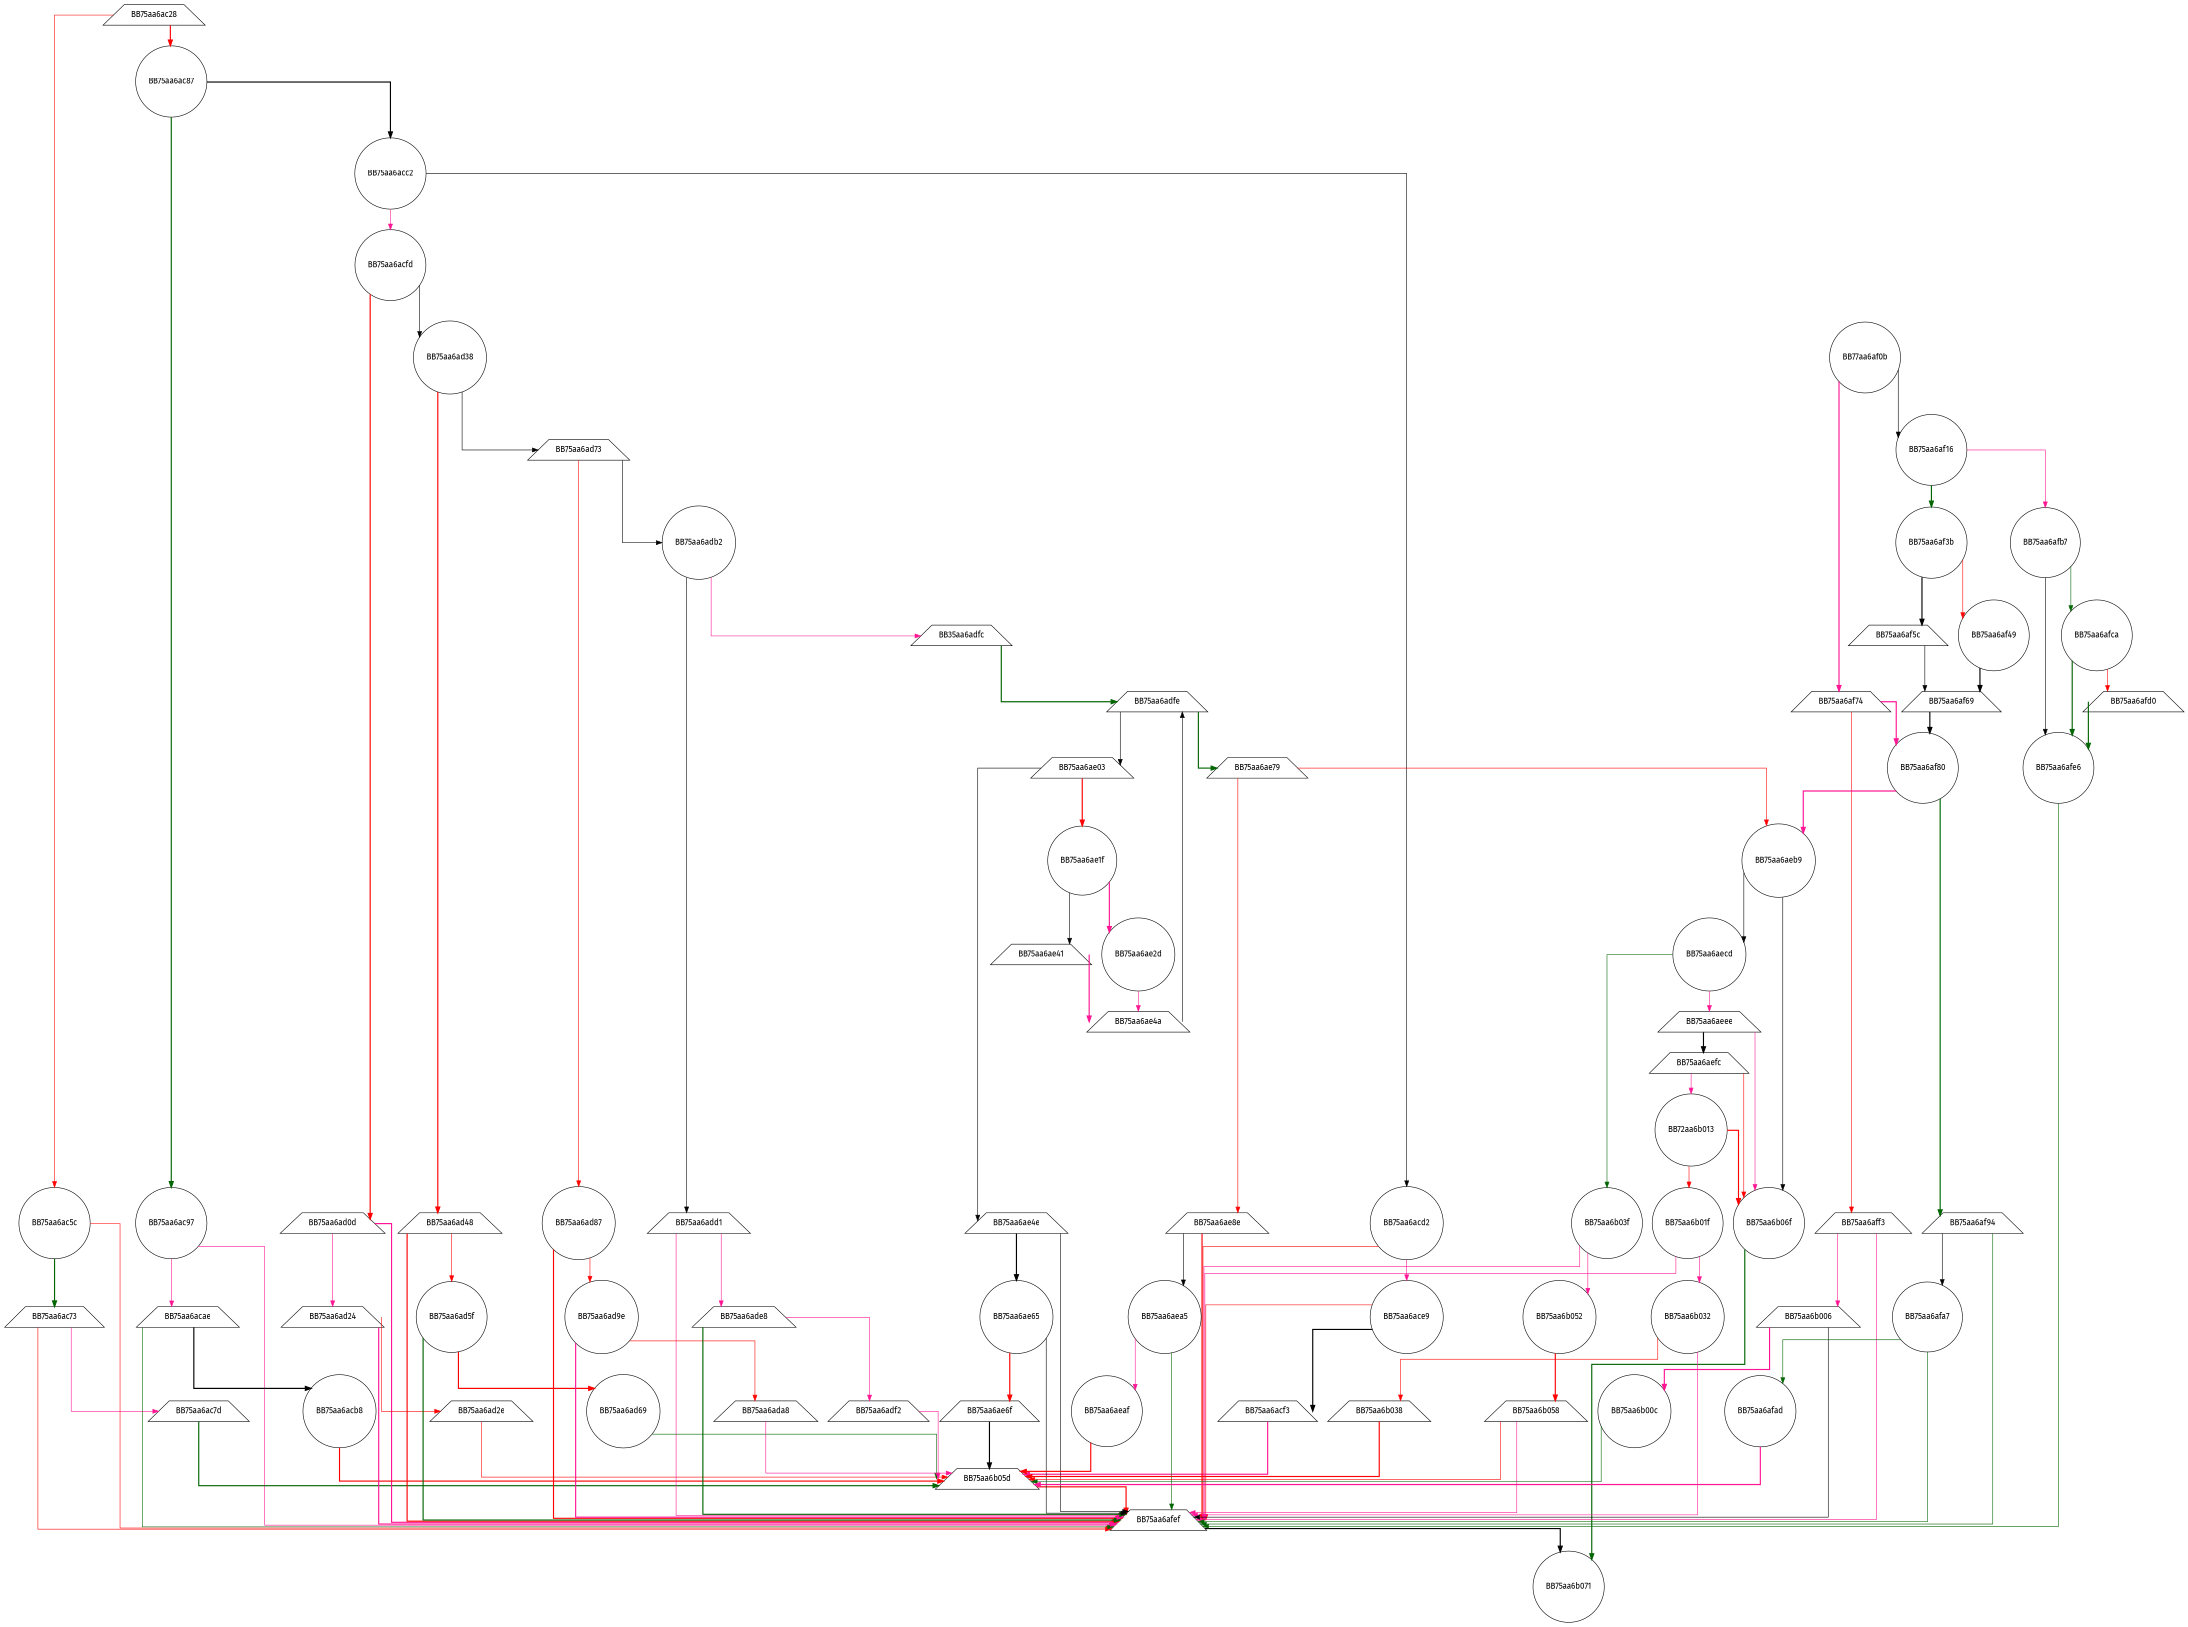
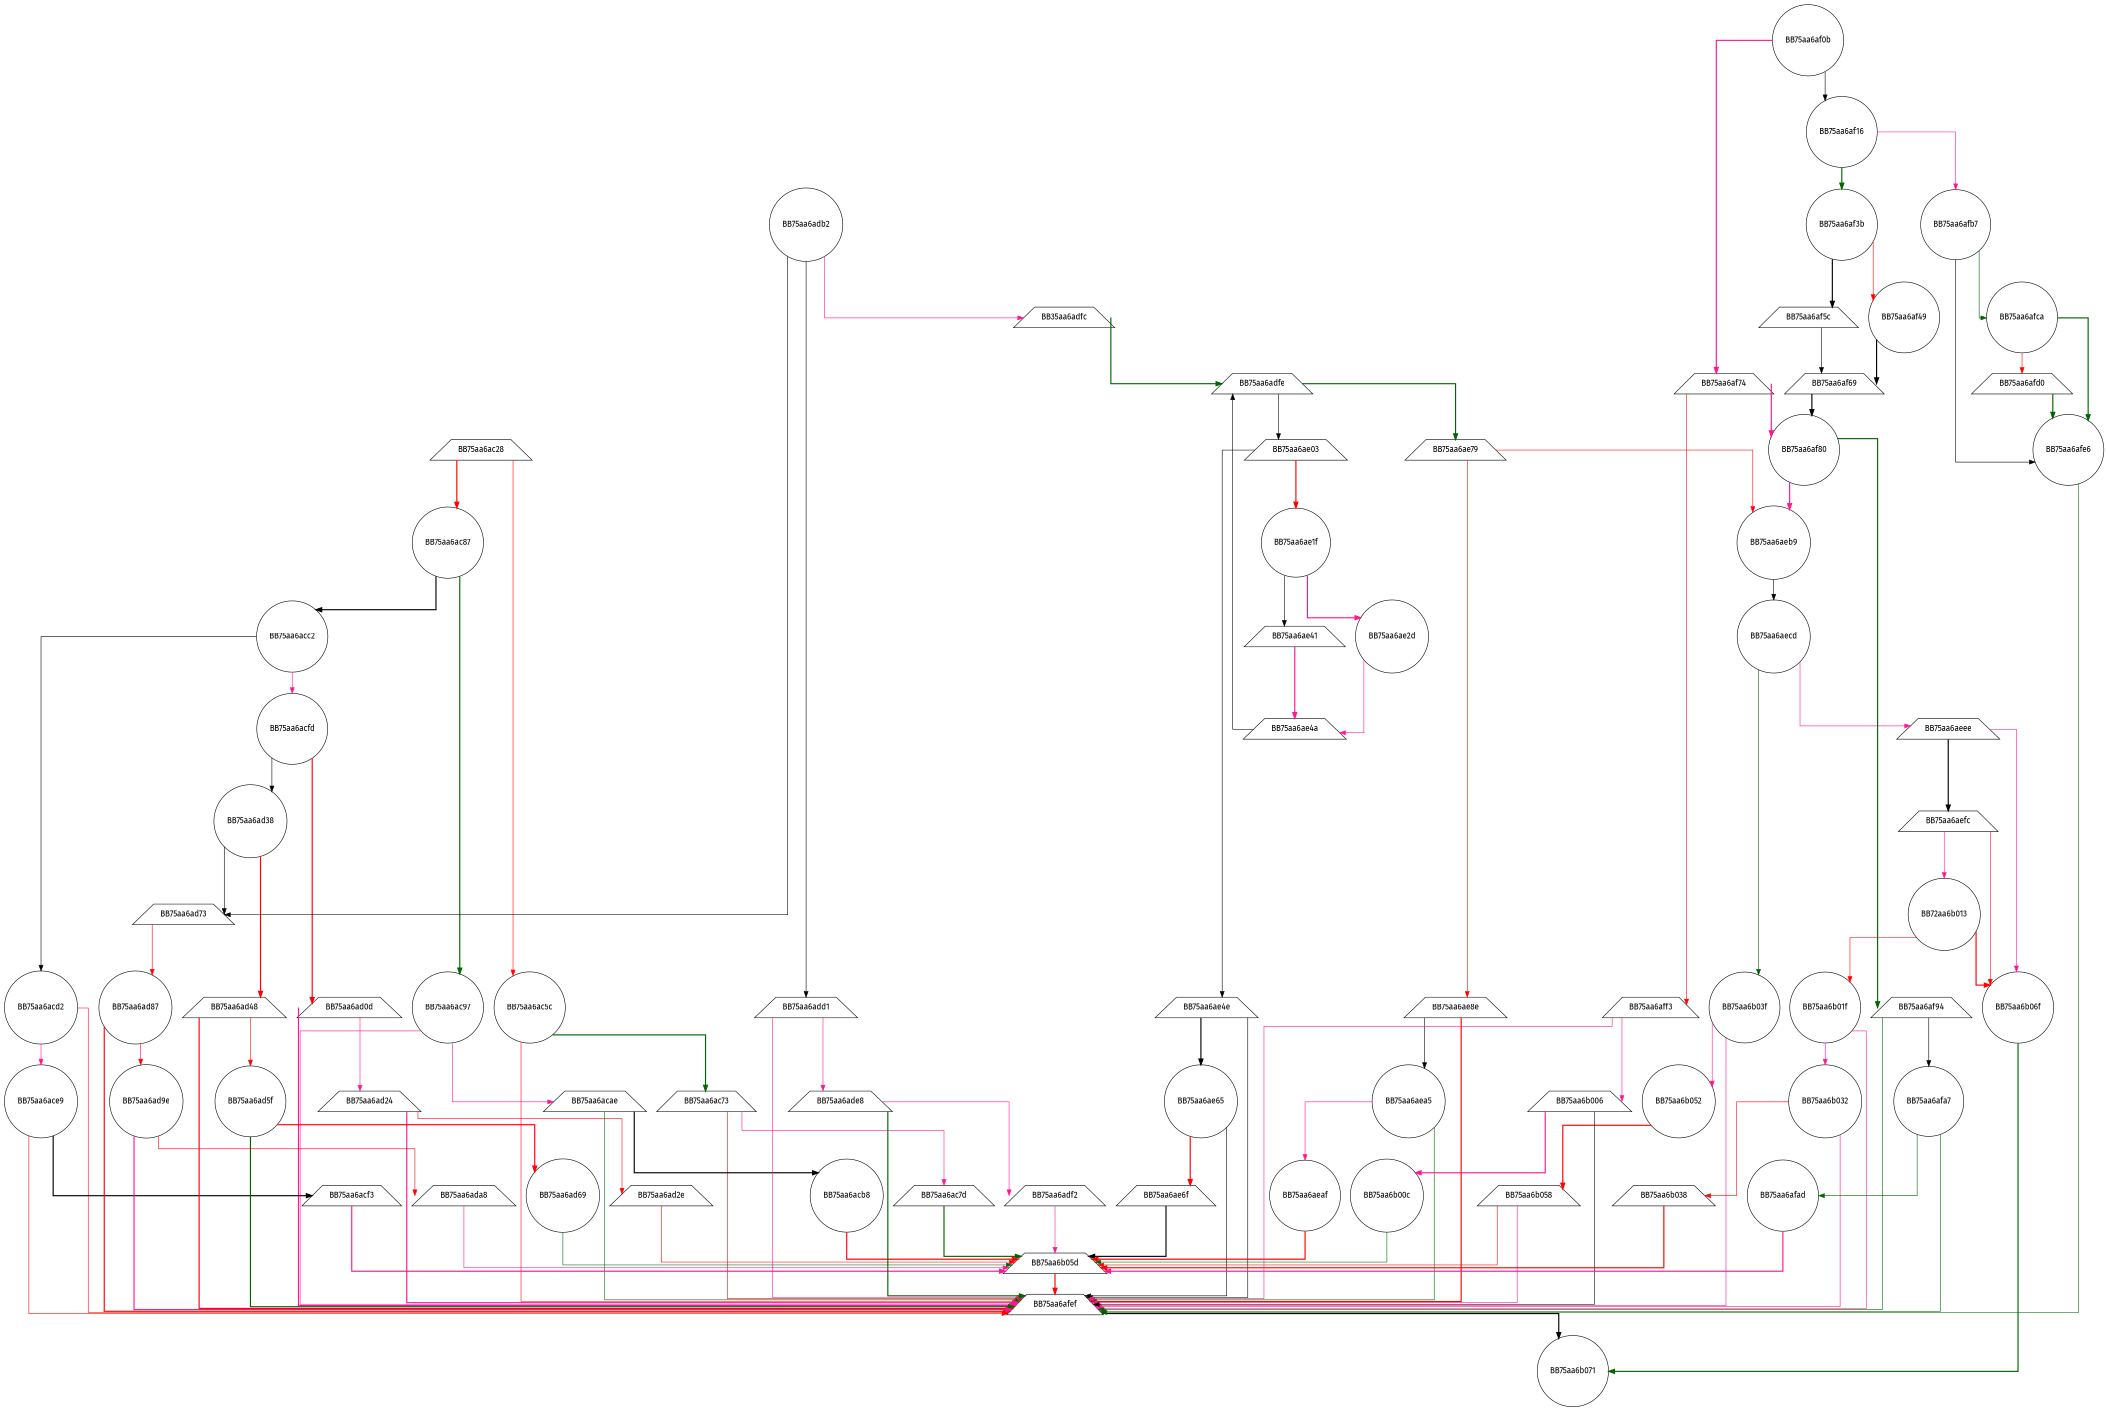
(1865, 357) -> (1808, 40)
(622, 518) -> (788, 864)
(1783, 1041) -> none
